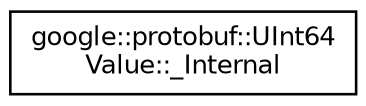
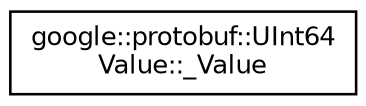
(183, 53) -> (183, 53)
